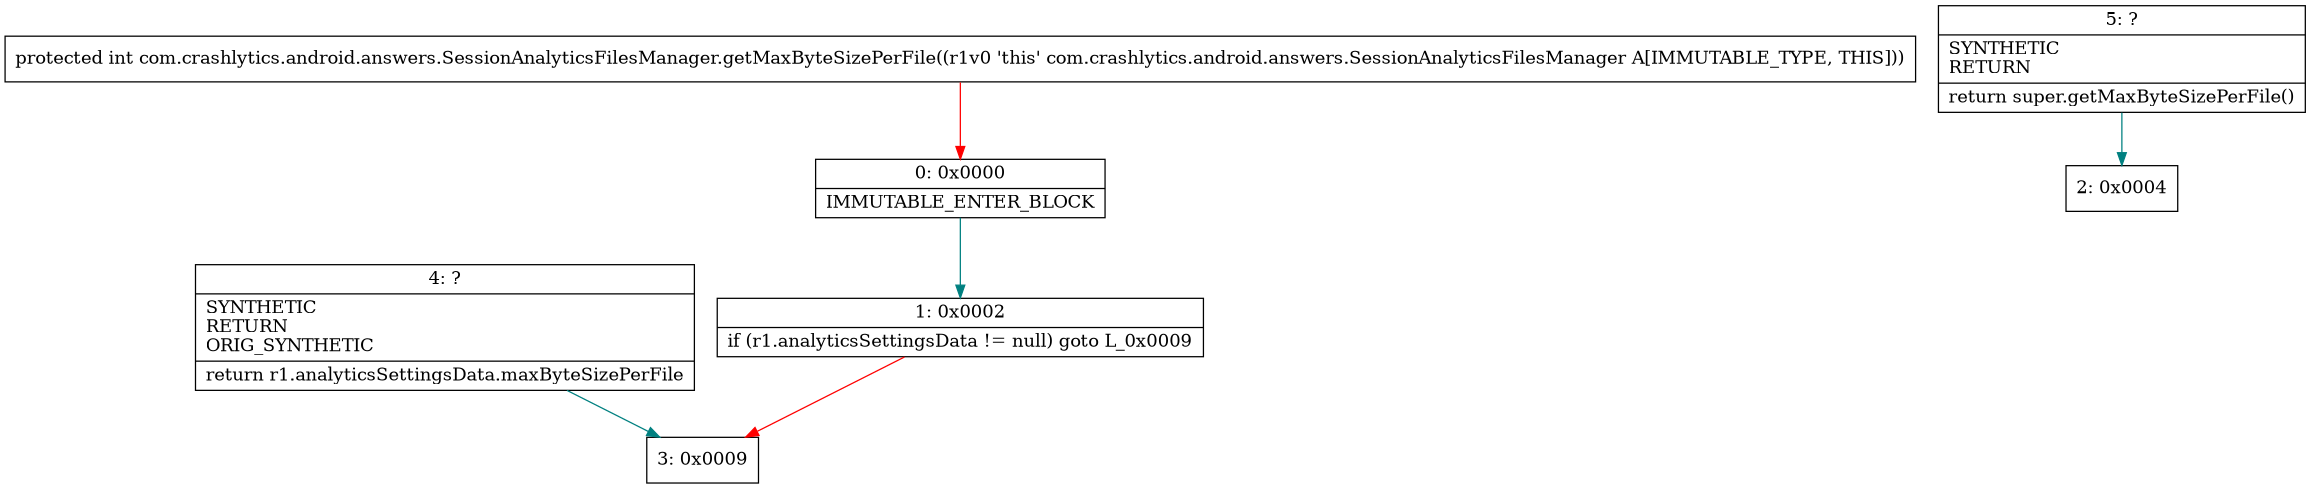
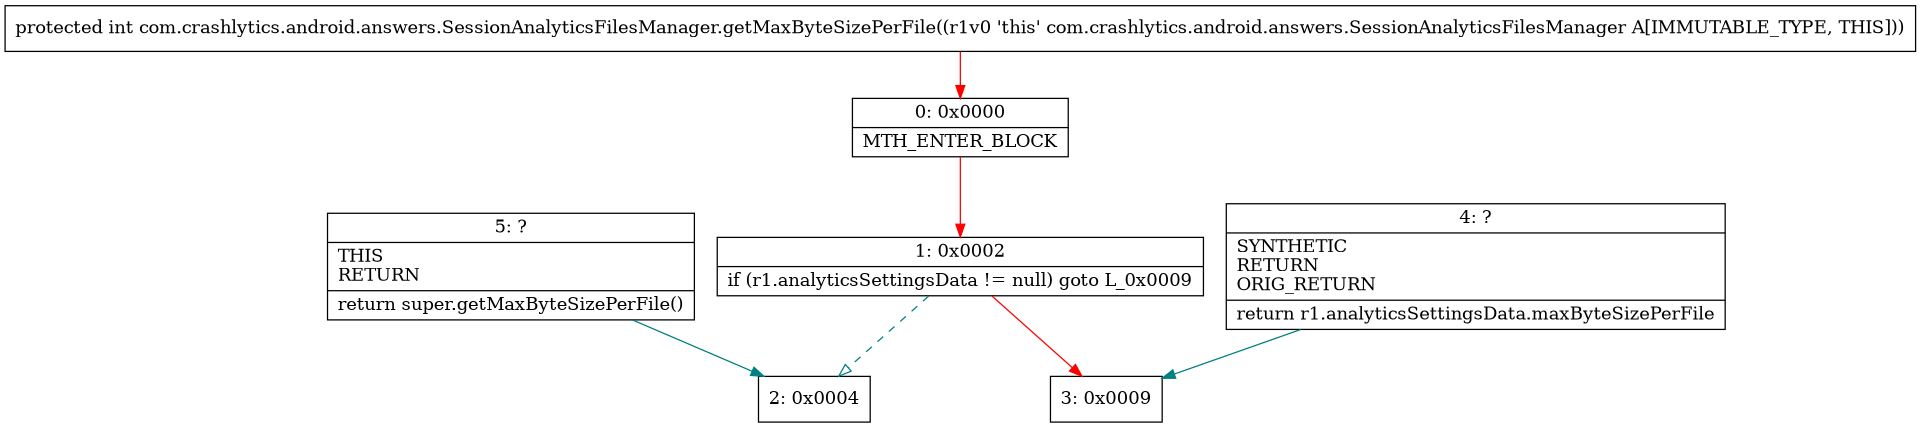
(2004, 49) -> (361, 256)
(960, 202) -> (960, 142)
(960, 251) -> (960, 190)
none -> (888, 332)
(290, 346) -> (1306, 285)
